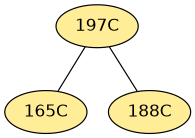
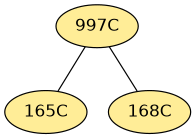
(97, 26) -> (97, 26)
(150, 112) -> (150, 112)
